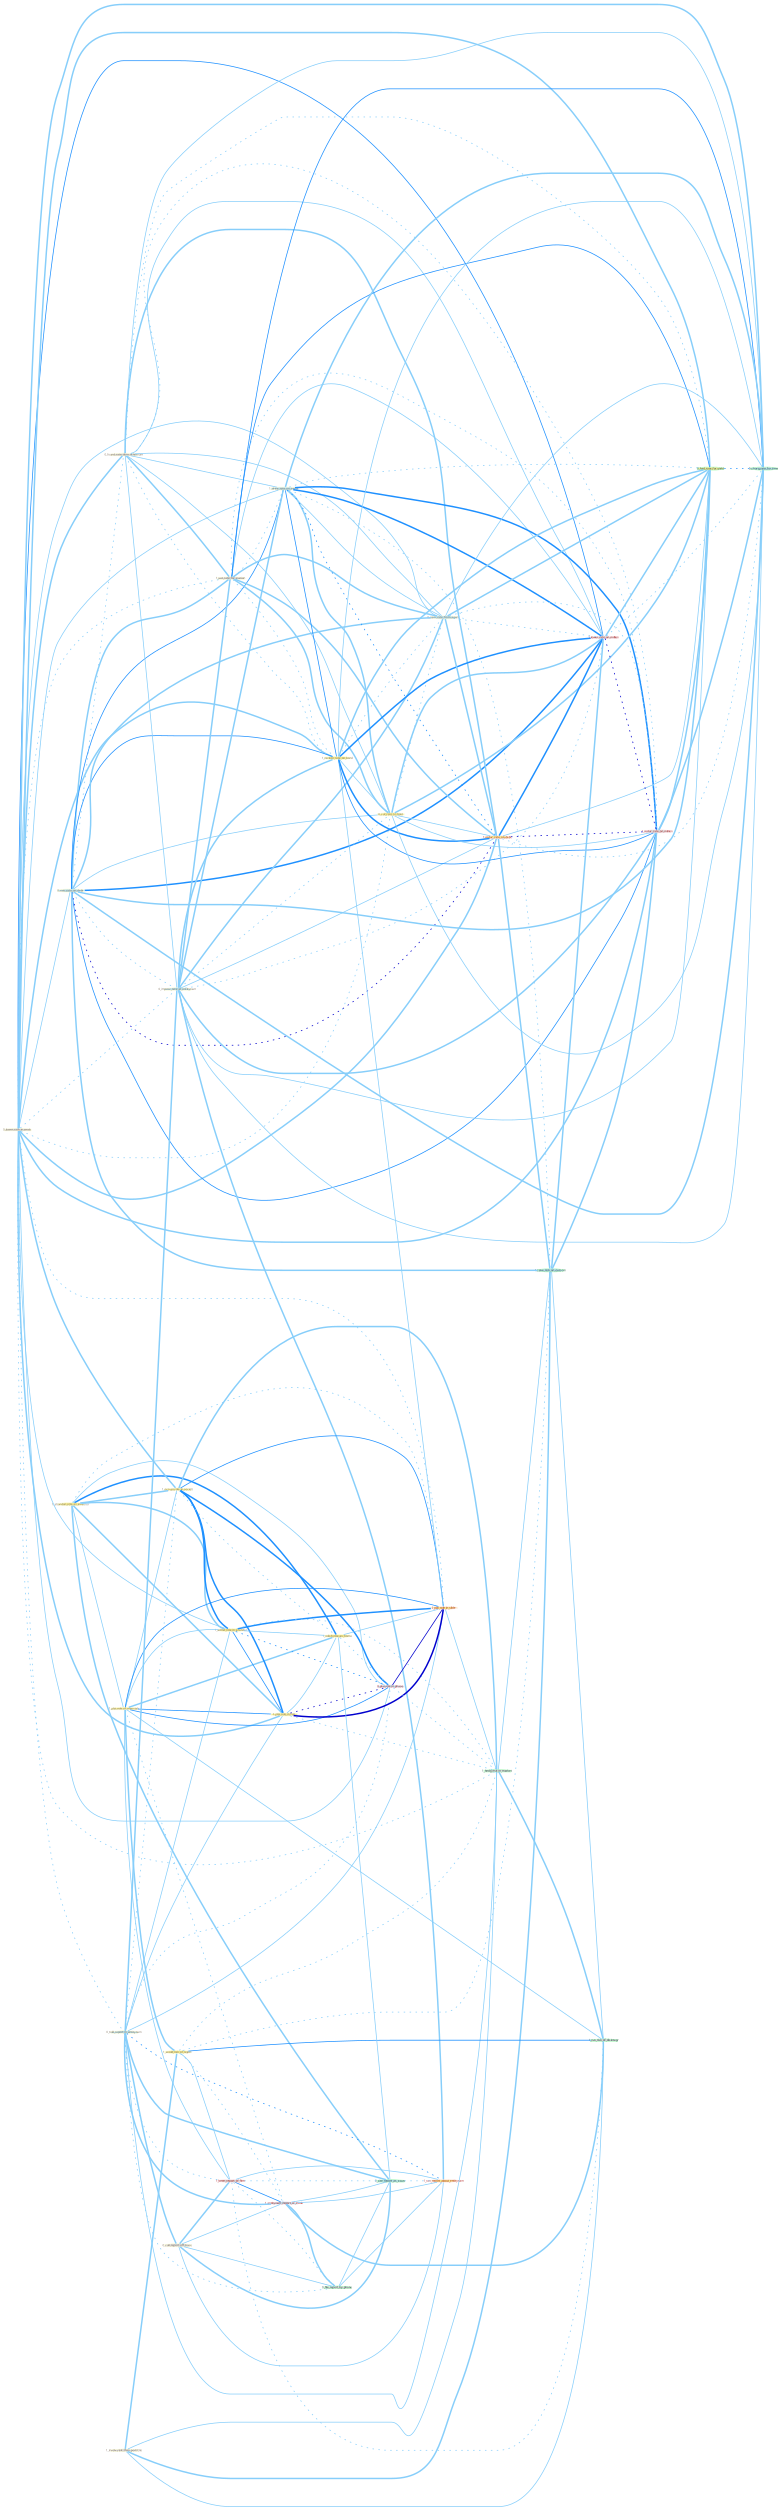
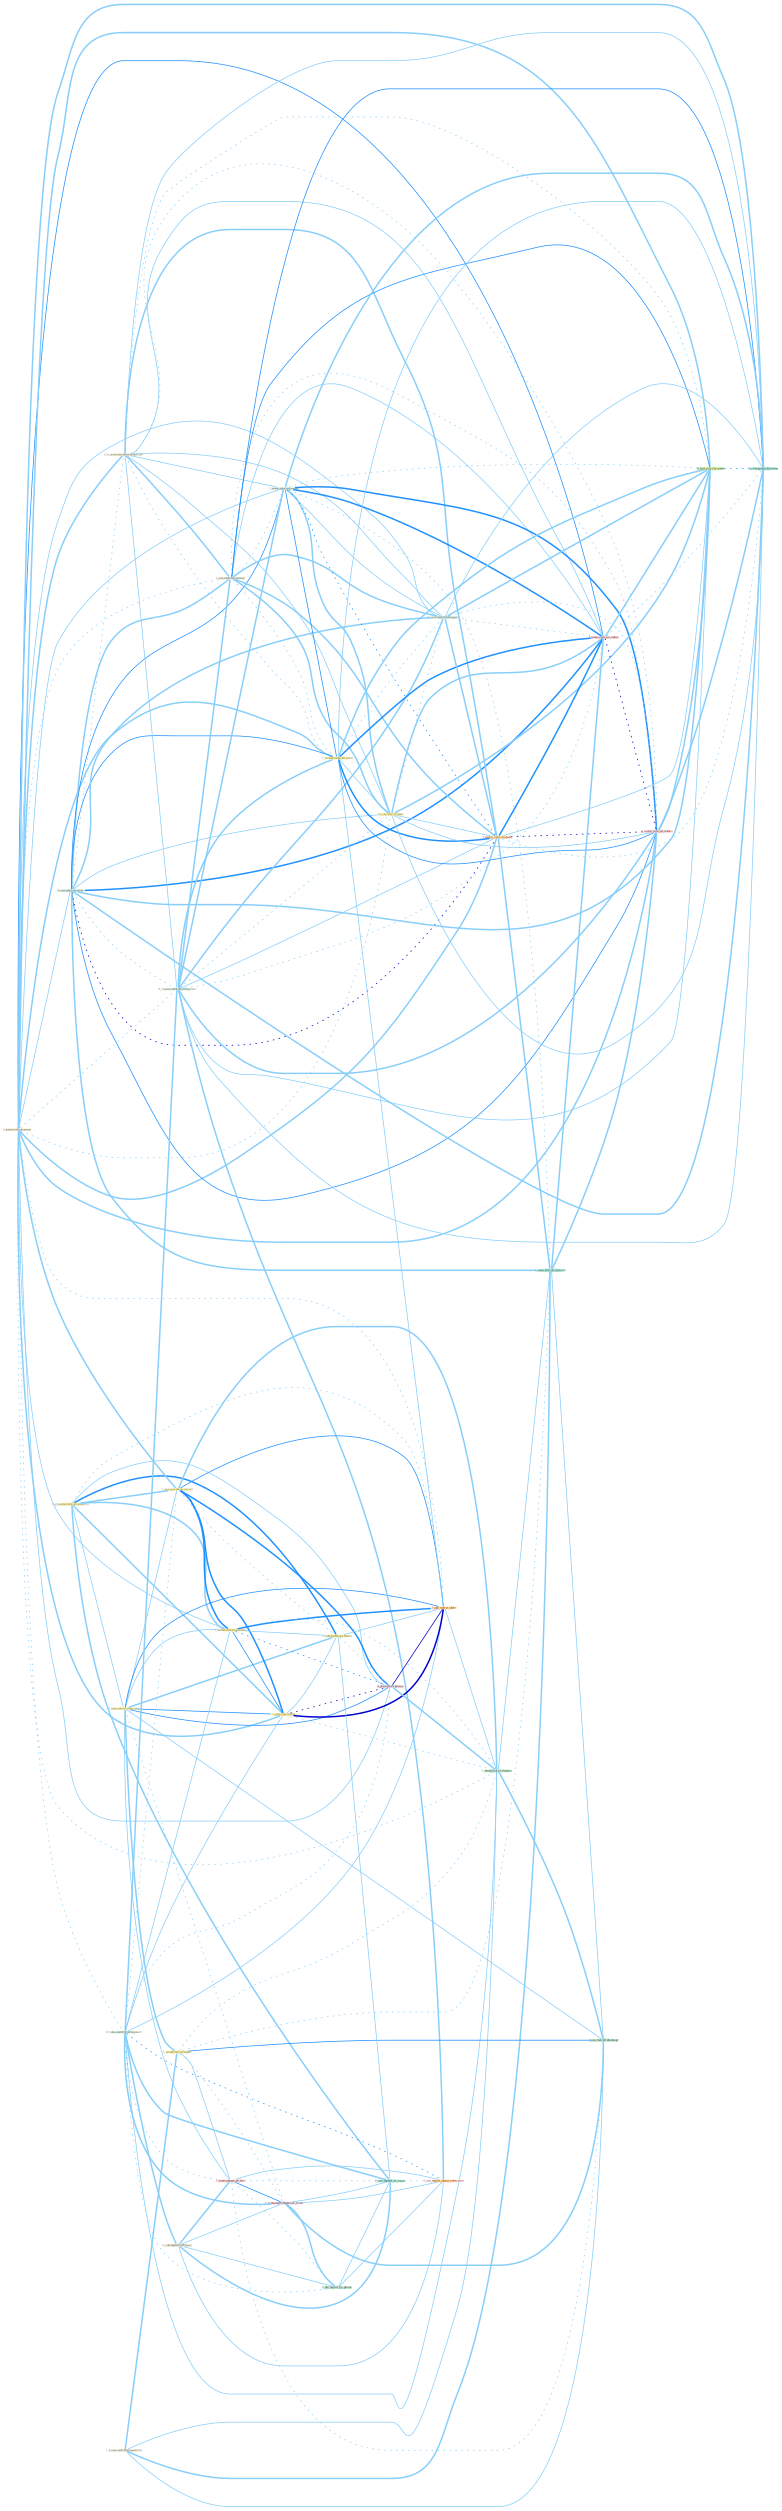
(604, 637) -> (604, 637)
(444, 1729) -> (444, 1729)
